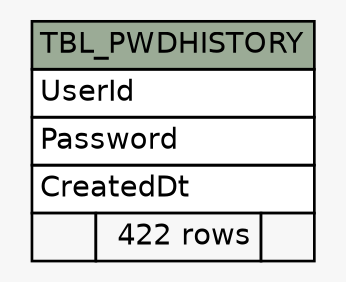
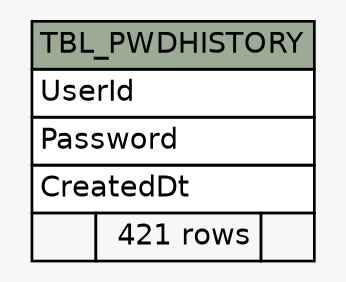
(185, 236) -> (185, 236)
